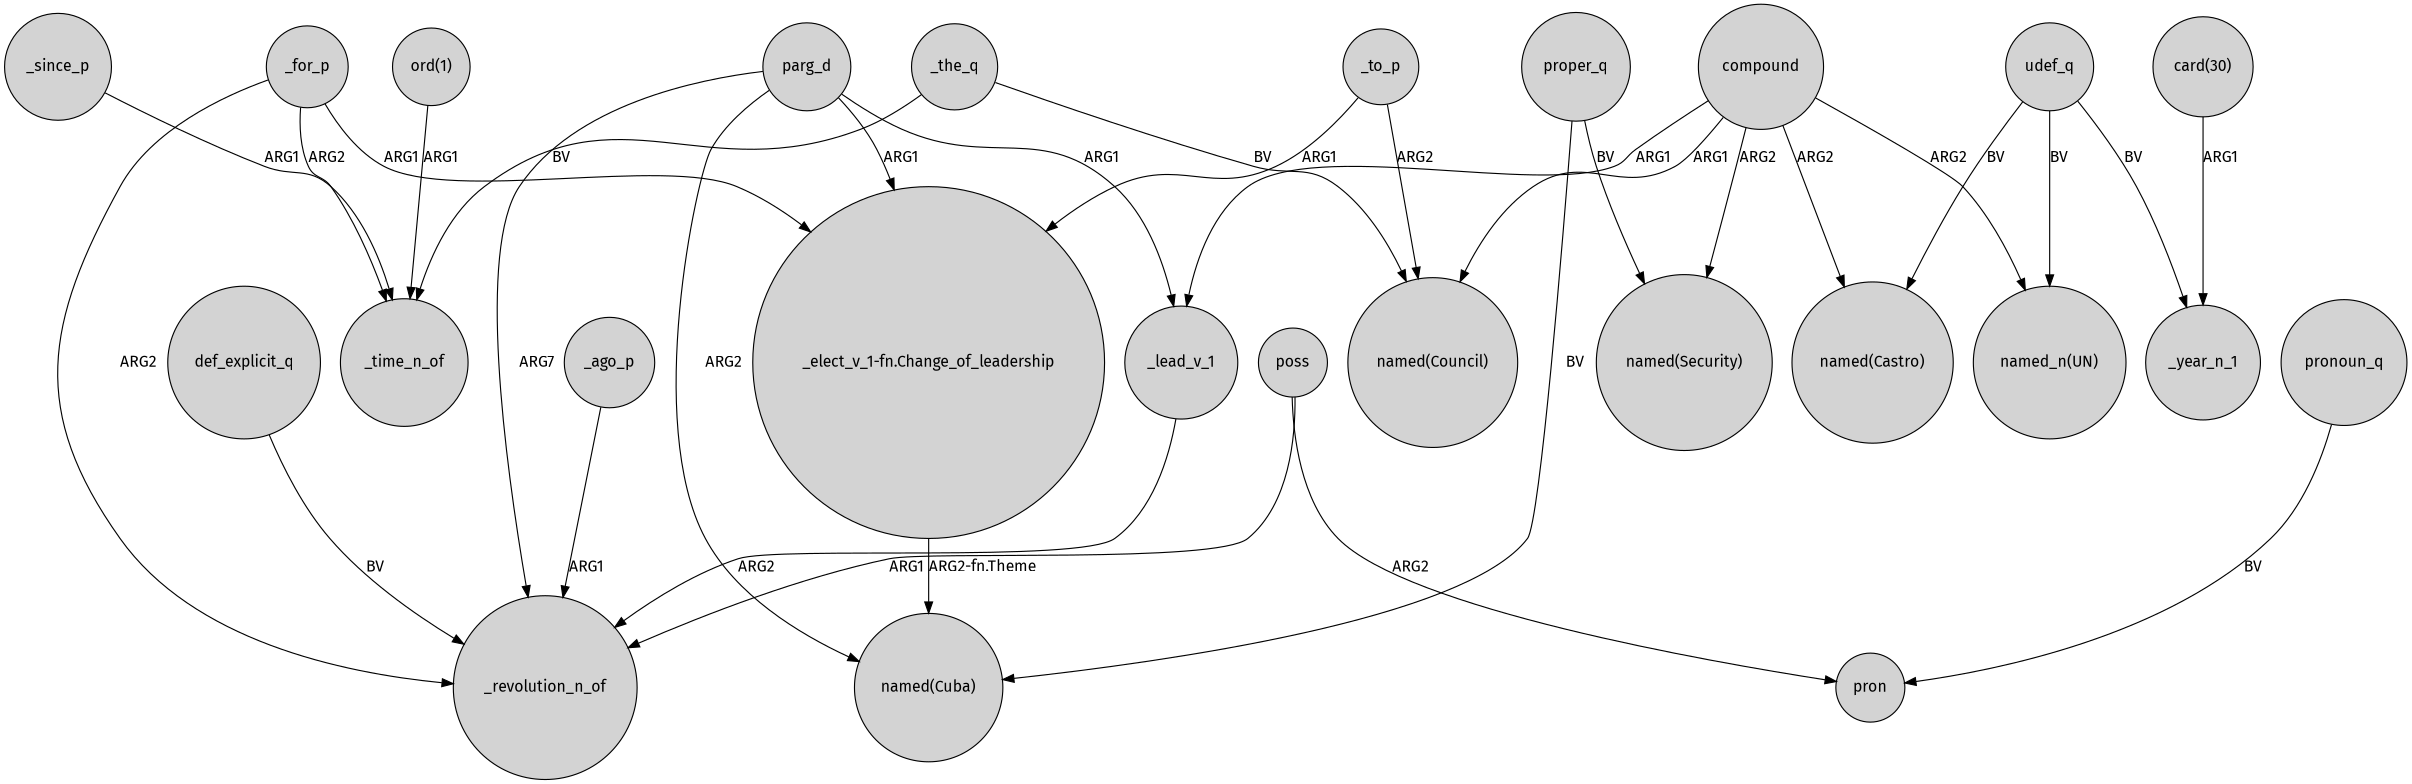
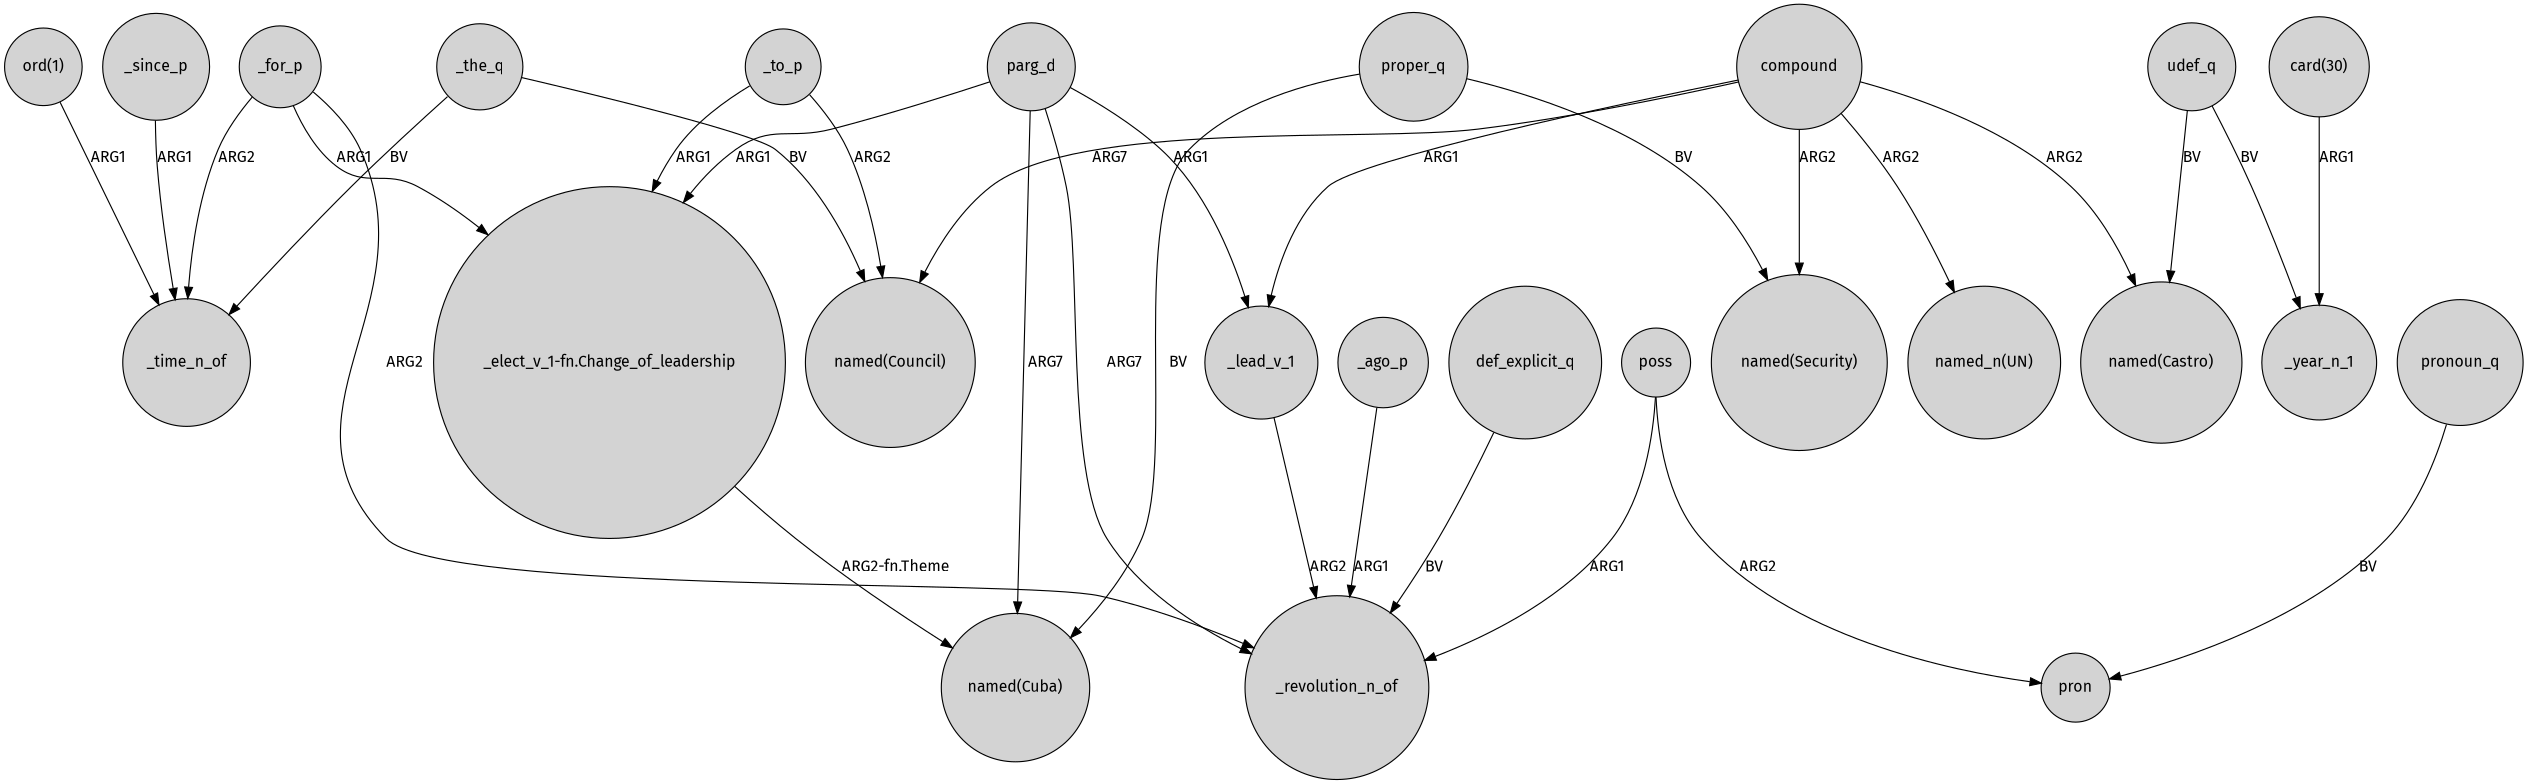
(1711, 158) -> (1110, 158)
(2050, 193) -> none
(724, 363) -> (1045, 363)
